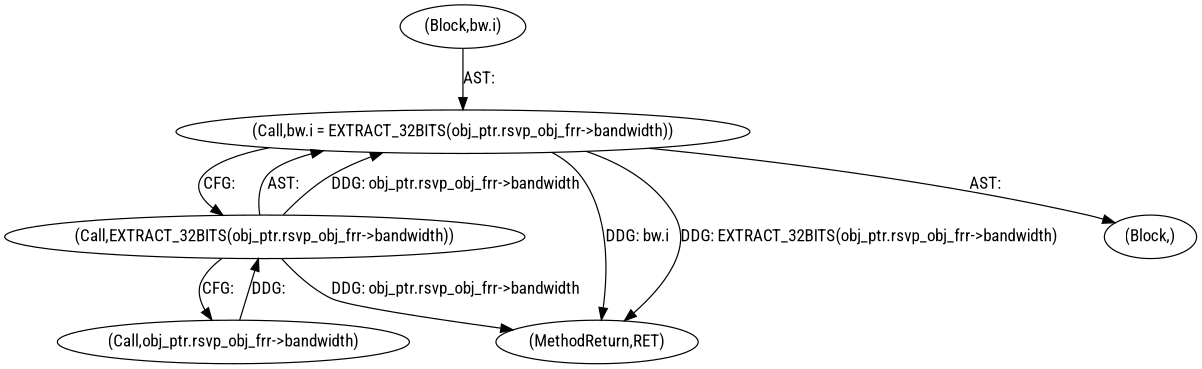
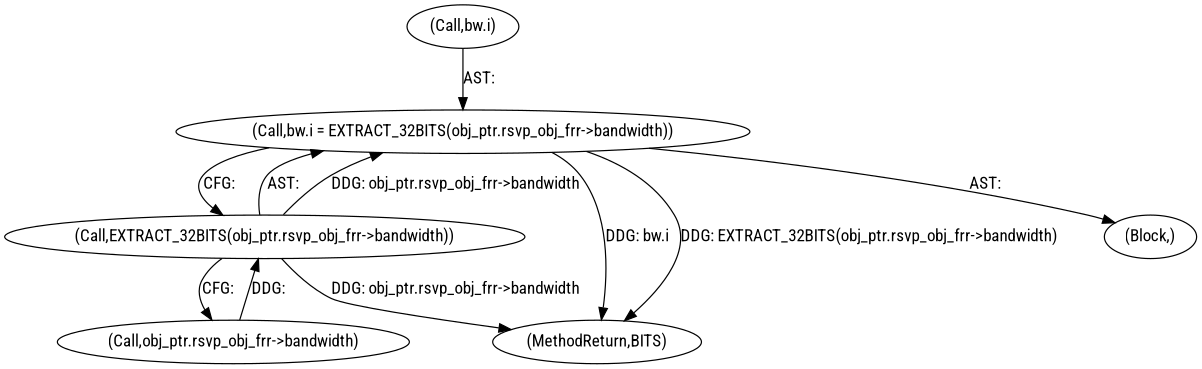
(463, 27) -> (463, 27)
(597, 342) -> (597, 342)
